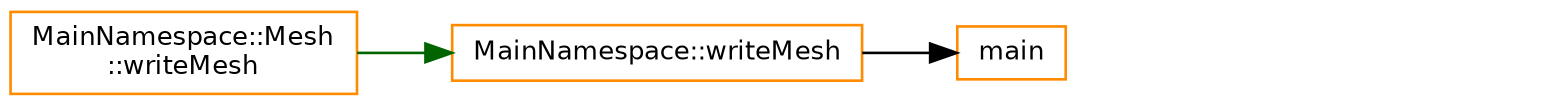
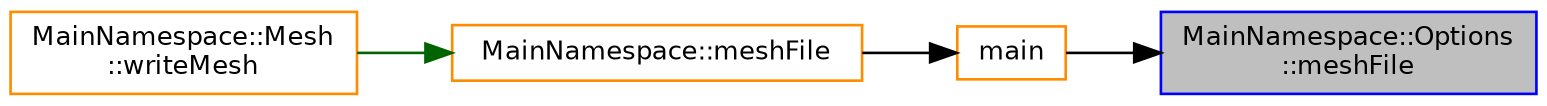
(657, 53) -> (657, 53)
none -> (1349, 53)
